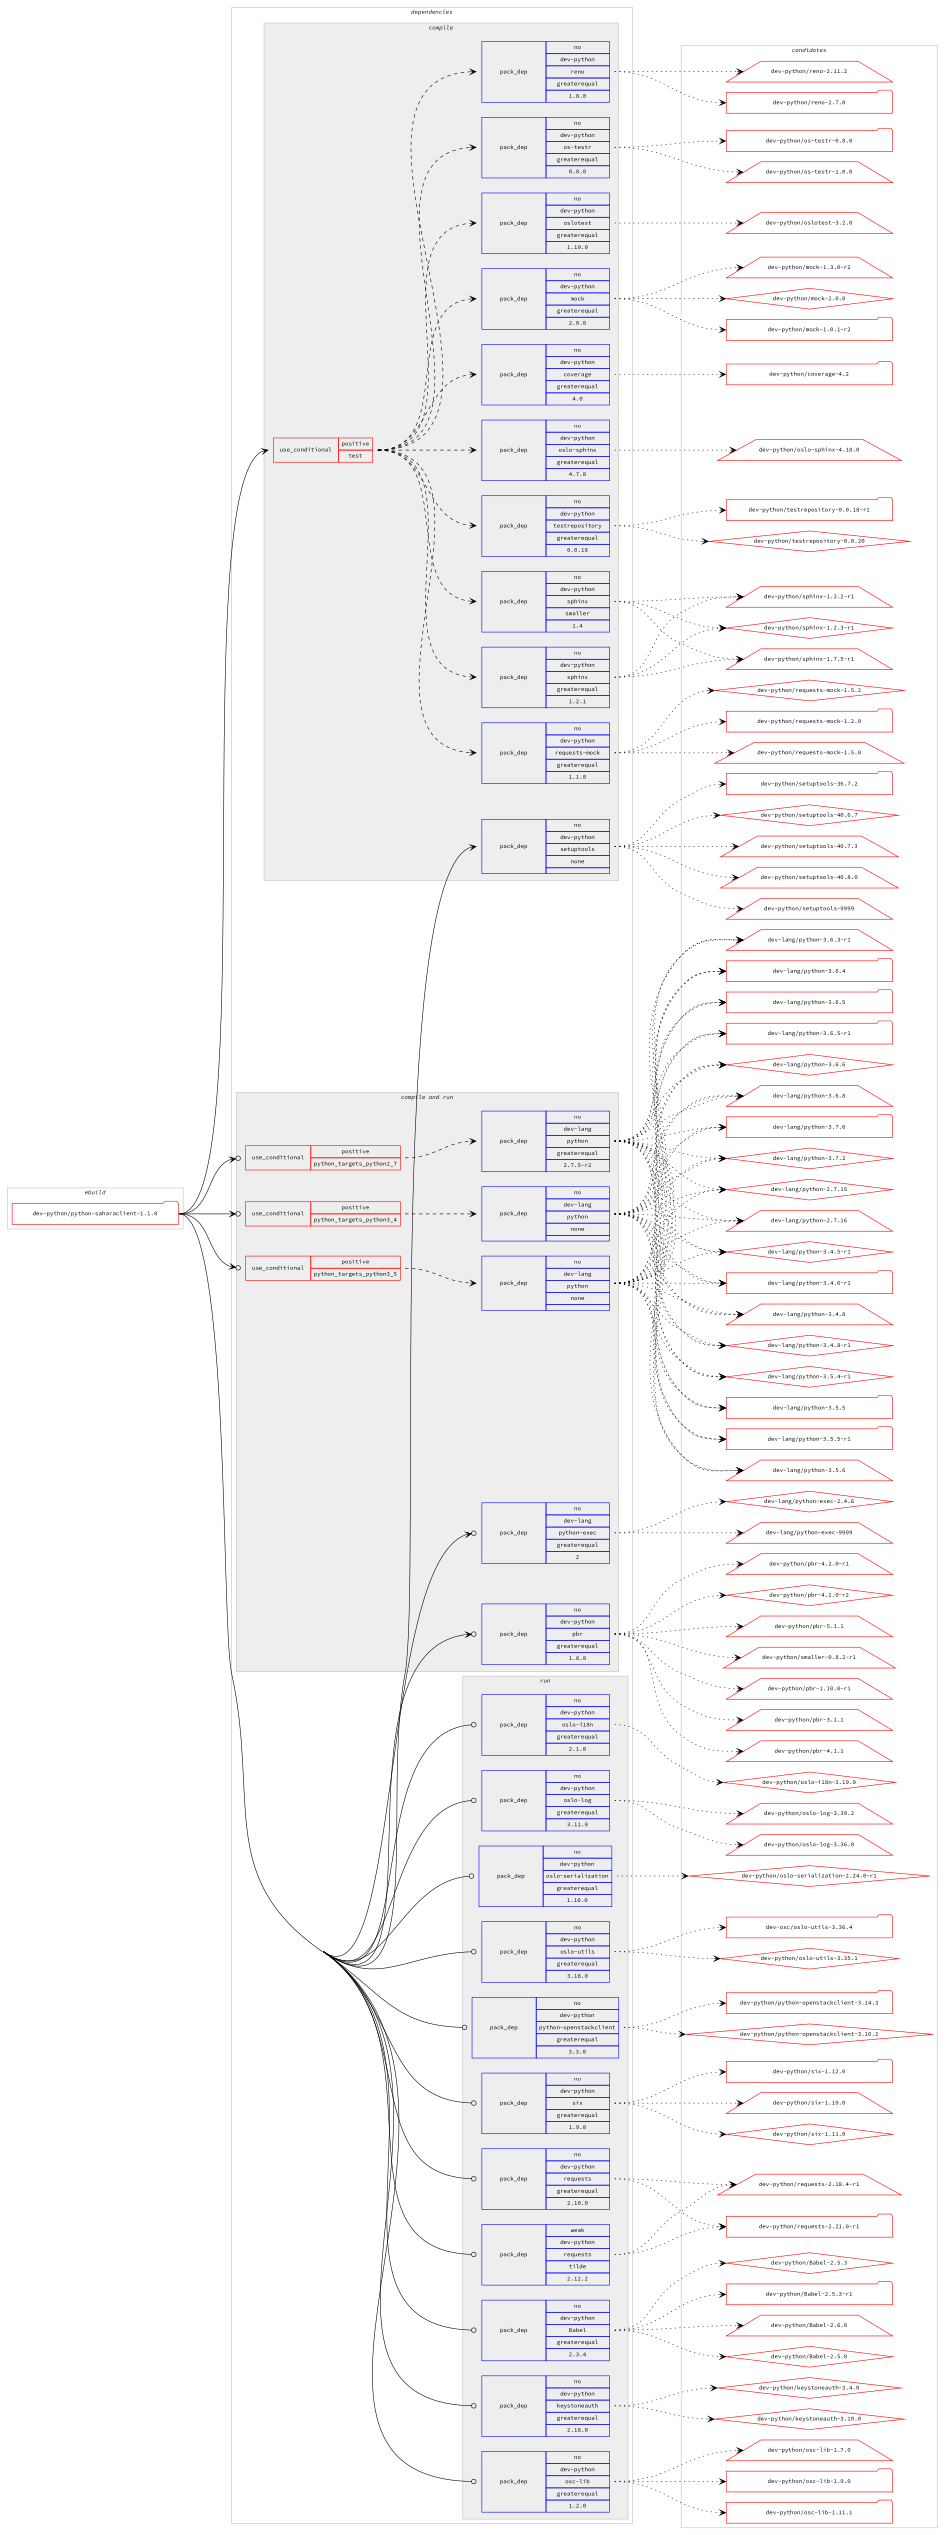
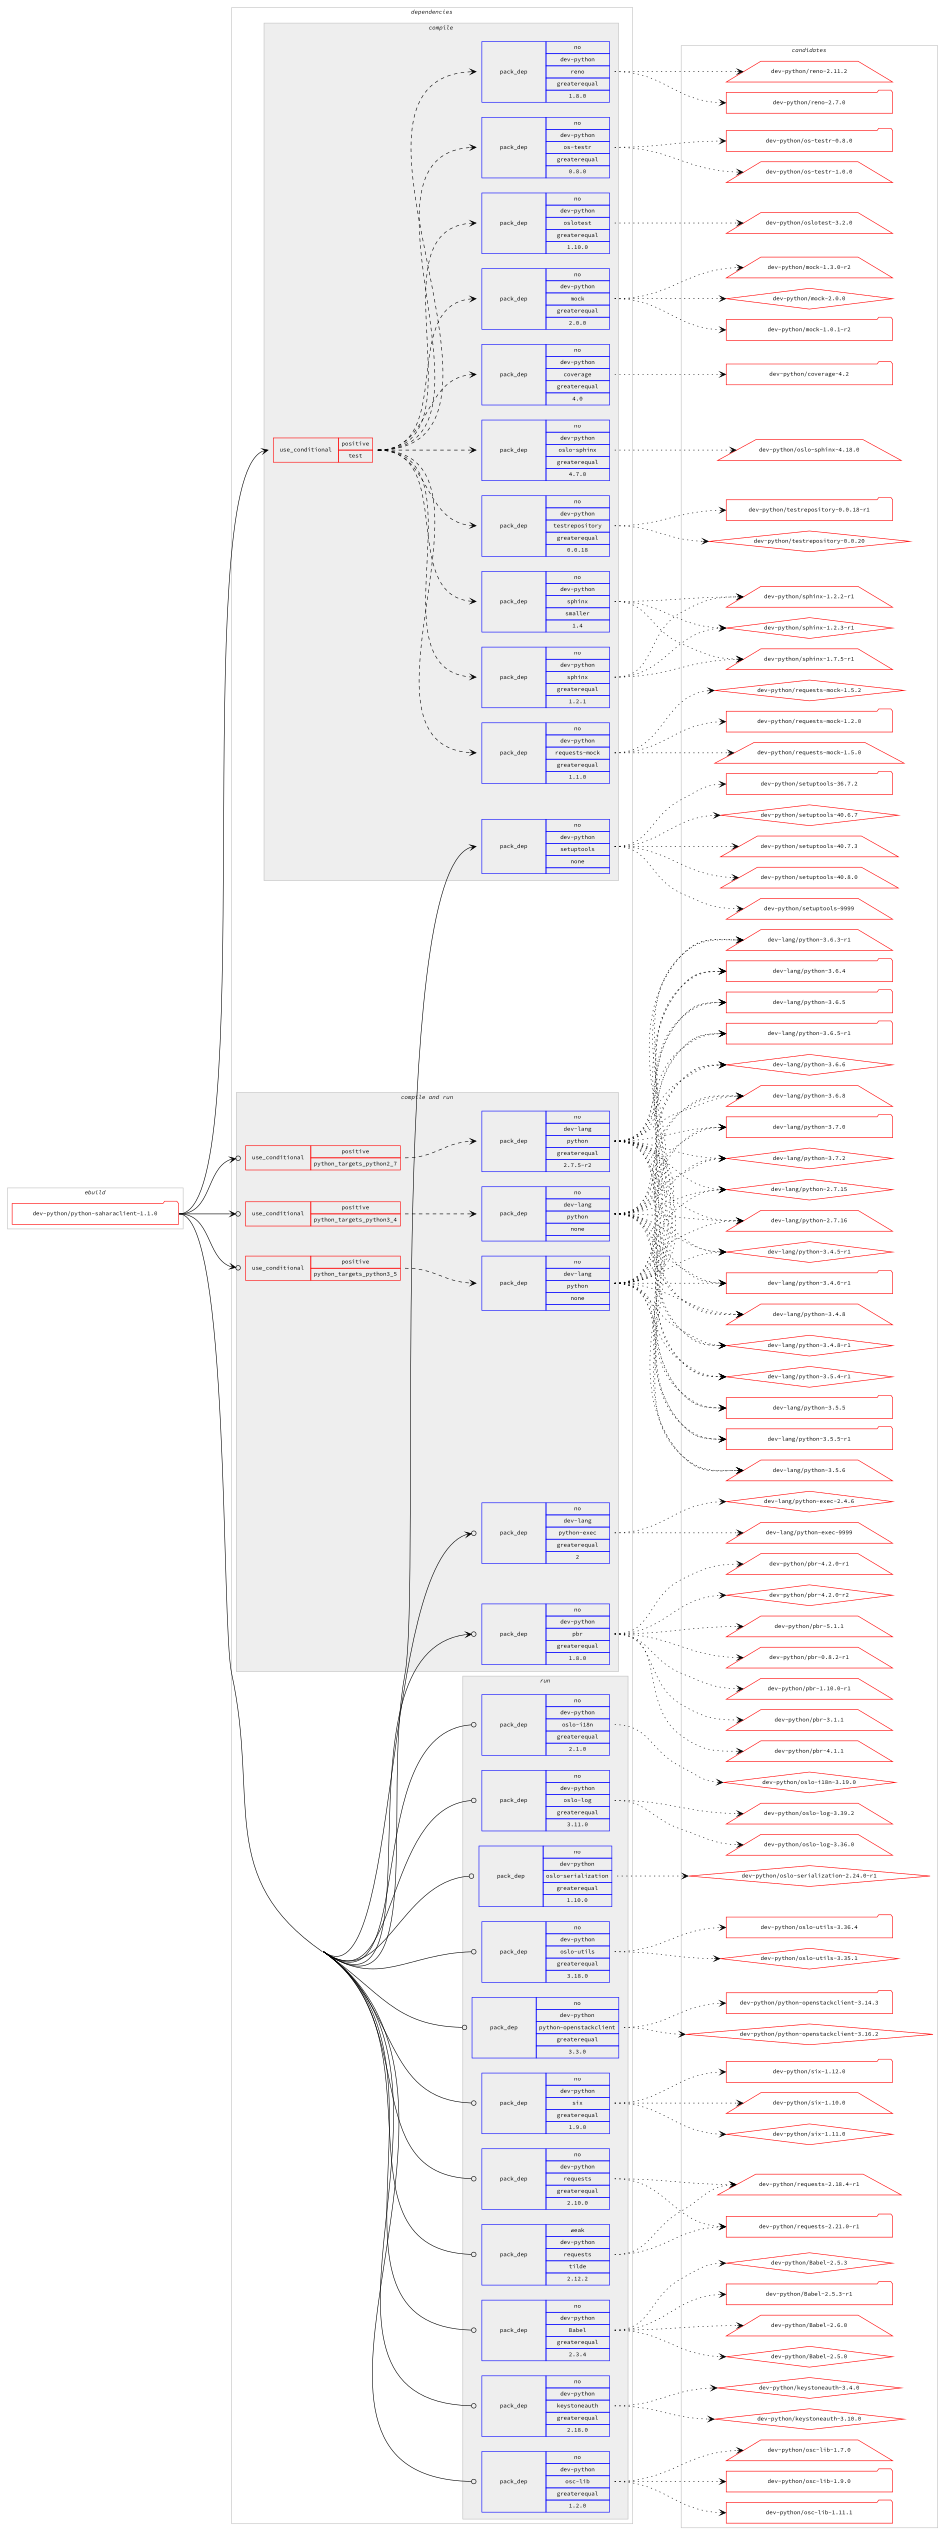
(809, 1658) -> (809, 1658)
(809, 1927) -> (809, 1927)
